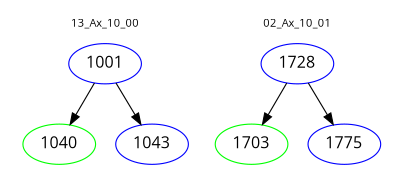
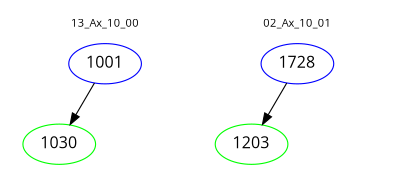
(59, 144) -> (59, 144)
(152, 144) -> none
(252, 144) -> (252, 144)
(344, 144) -> none
